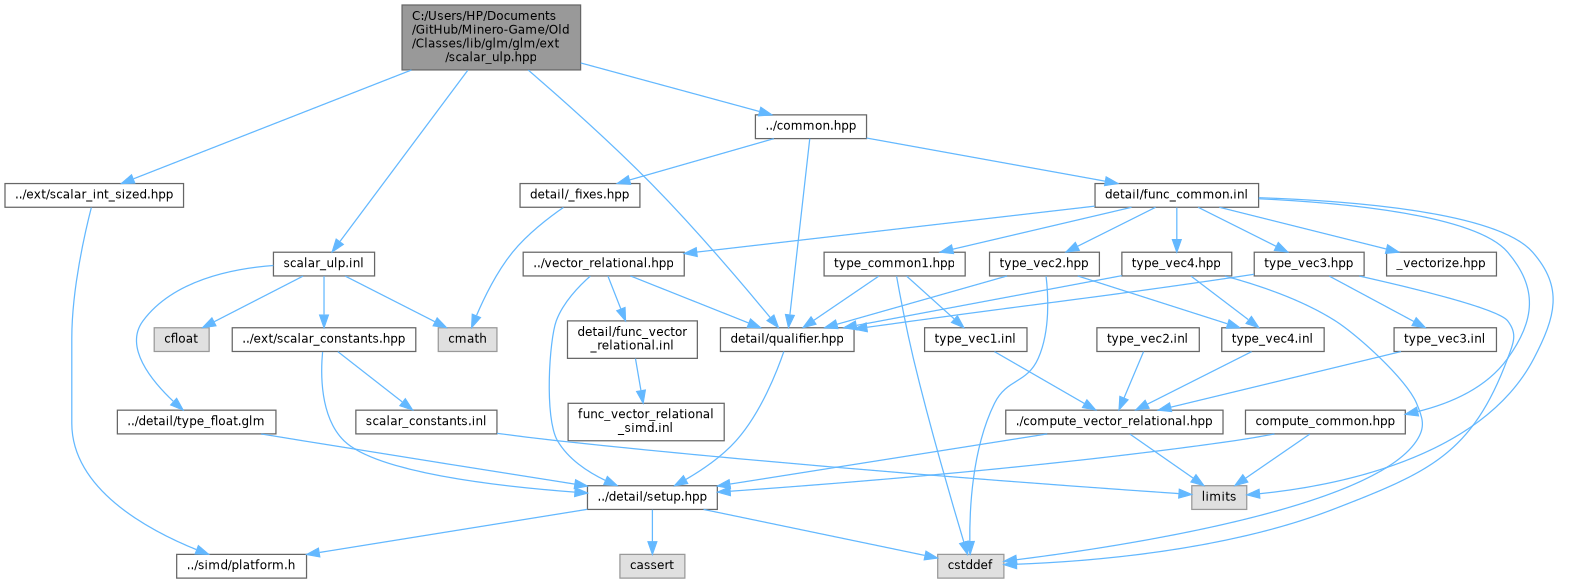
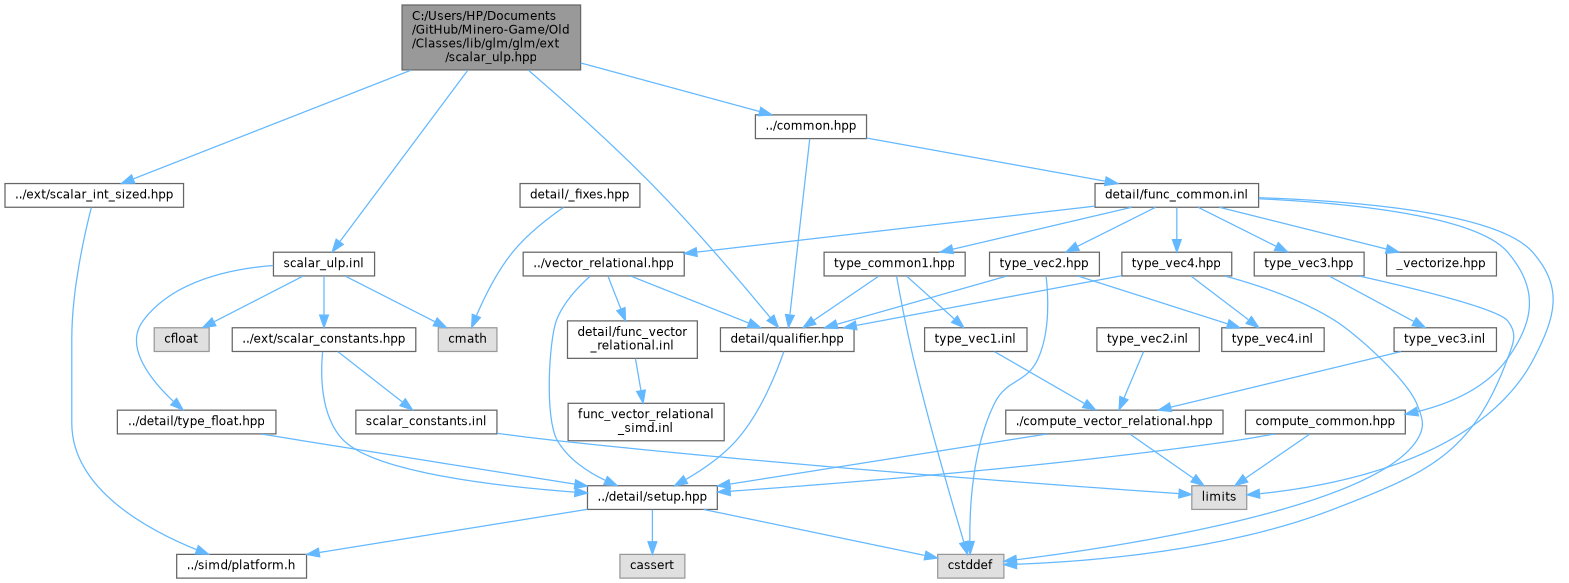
(702, 159) -> none
(1061, 301) -> none
(1199, 378) -> none
(197, 422) -> (197, 422)
